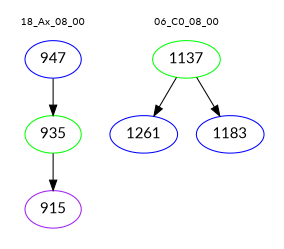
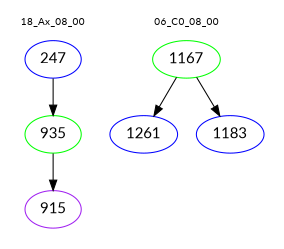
(53, 59) -> (53, 59)
(186, 59) -> (186, 59)
